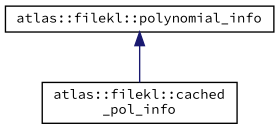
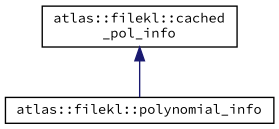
(140, 64) -> (140, 79)
